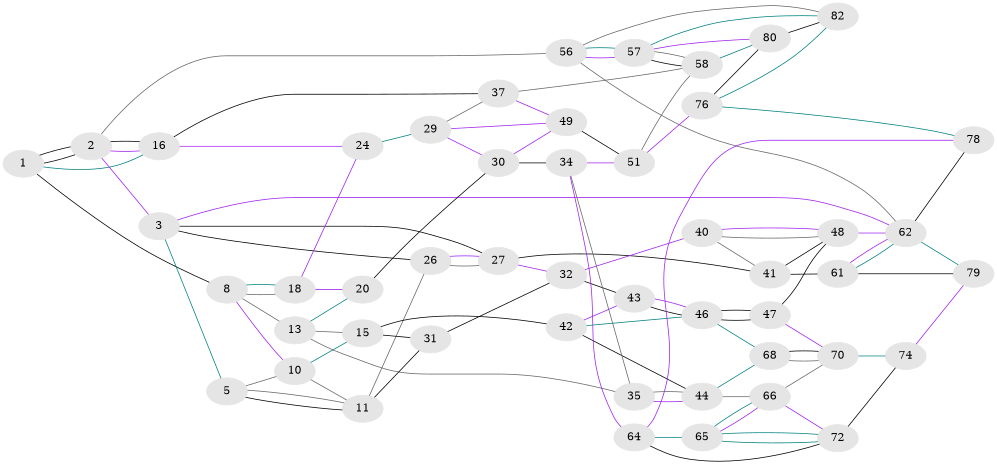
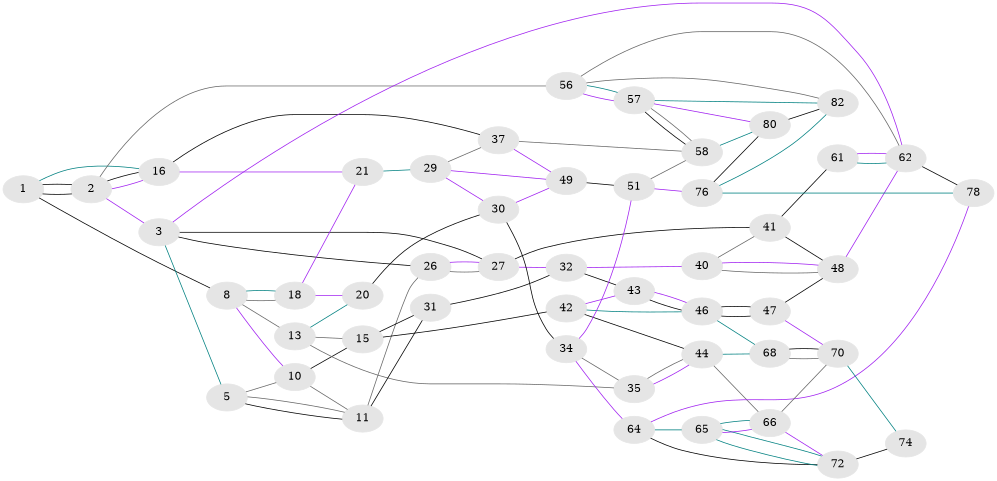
(363, 146) -> (363, 172)
(974, 274) -> none
(328, 353) -> (327, 359)
